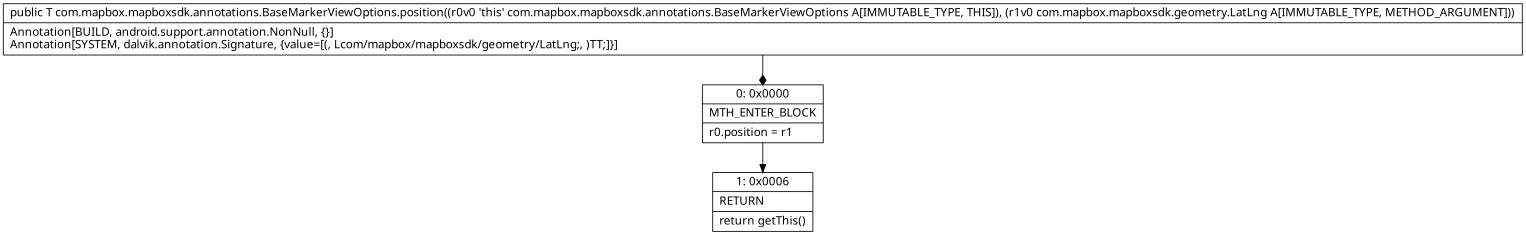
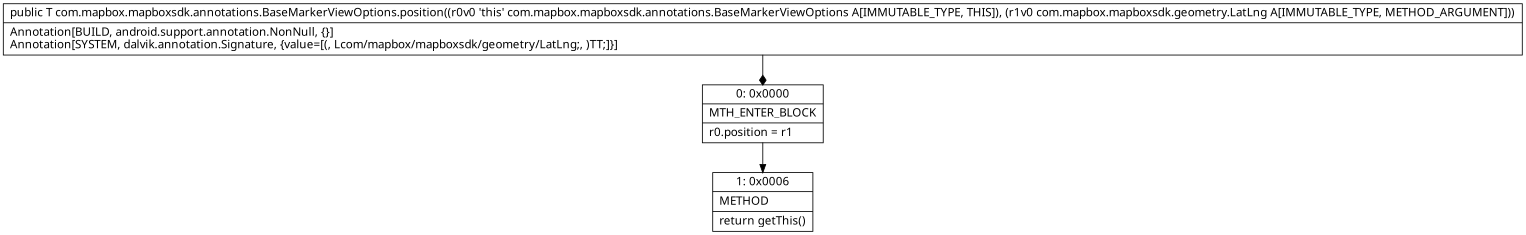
(742, 201) -> (745, 201)
